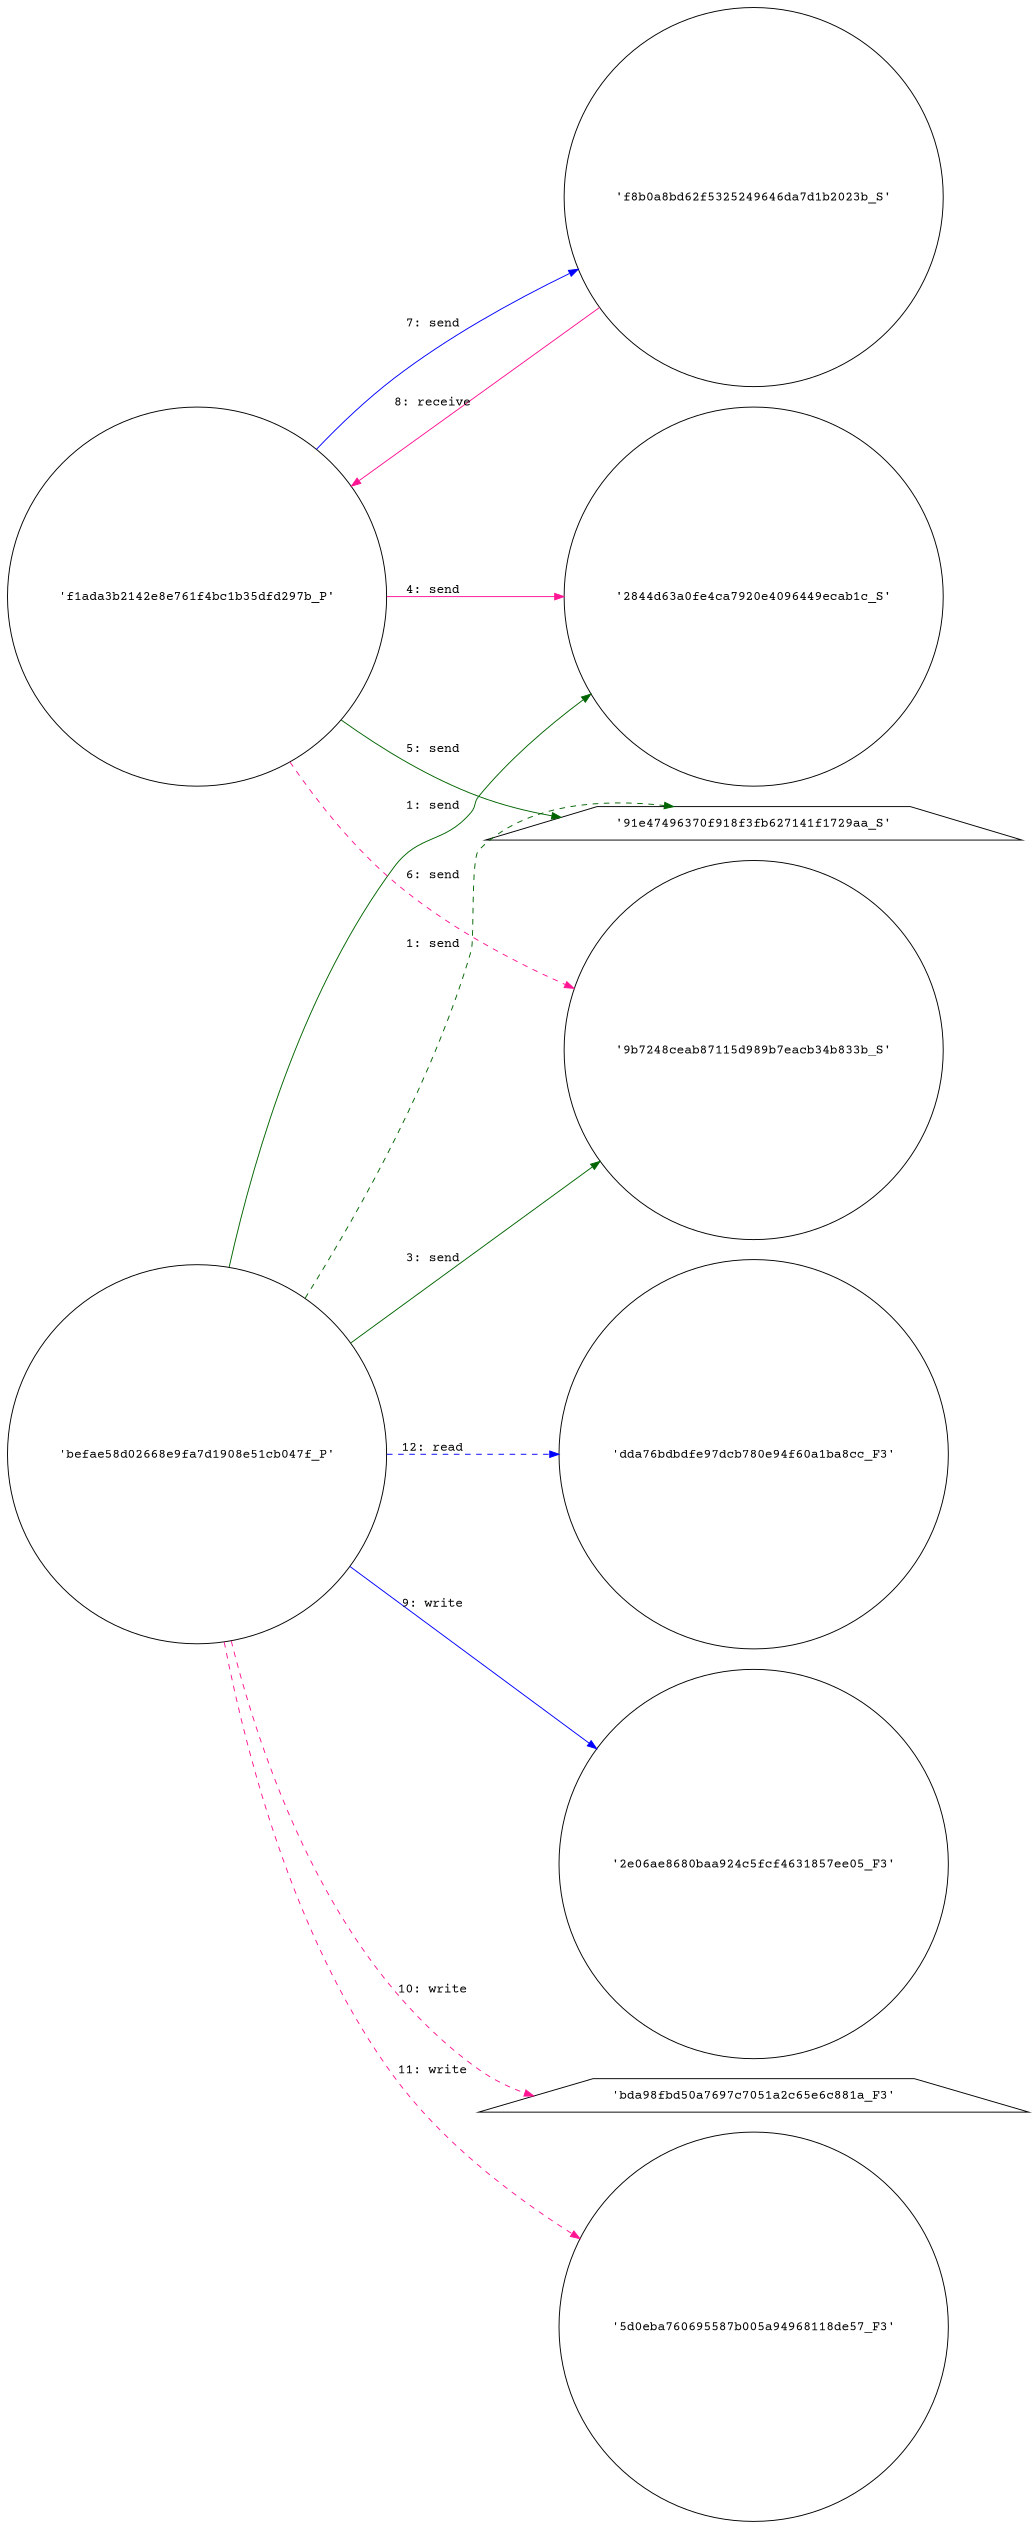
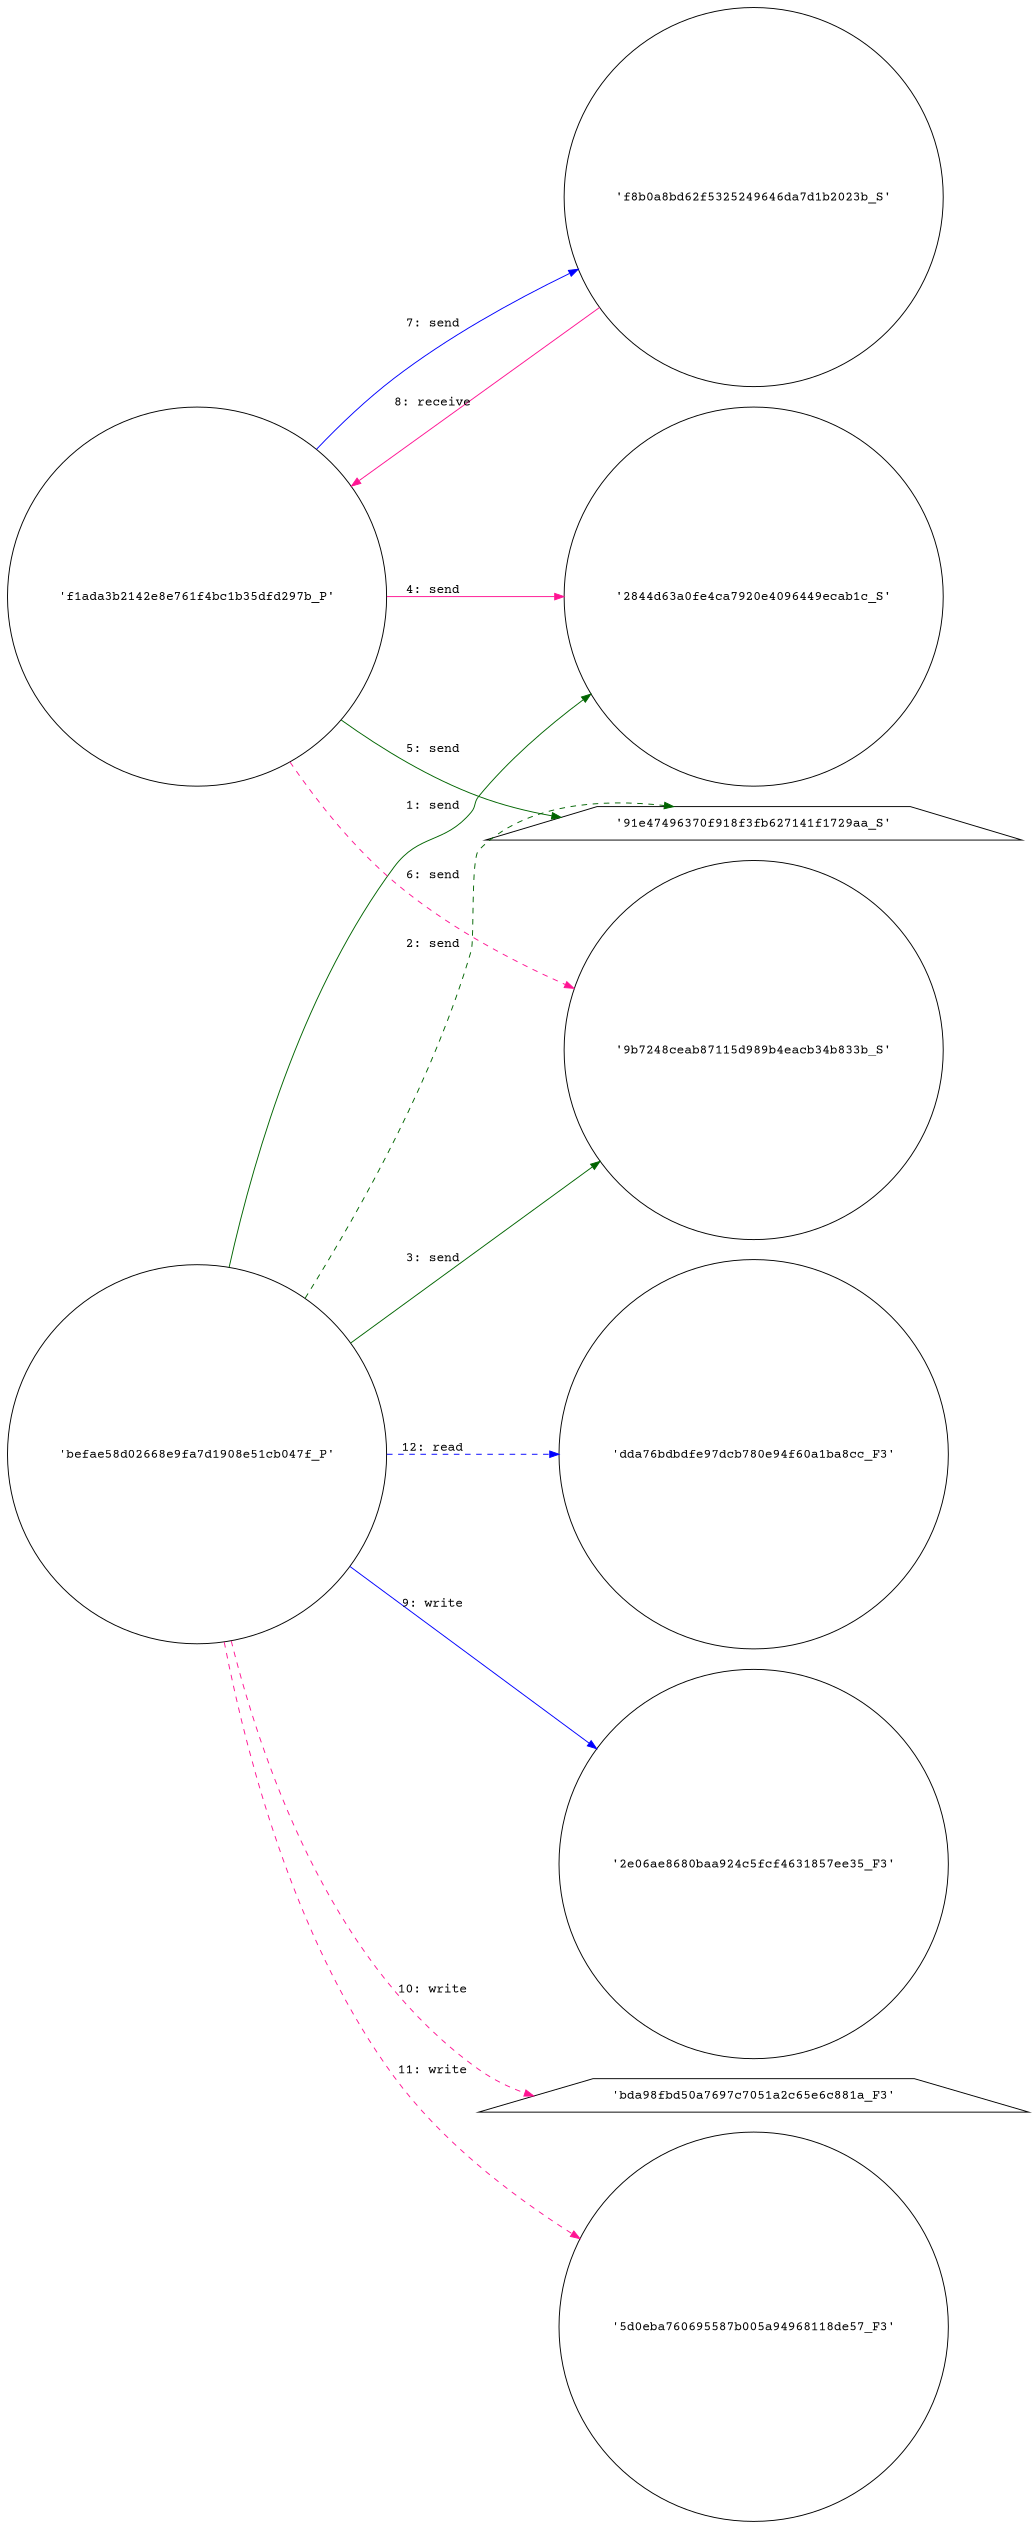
(433, 944) -> (433, 944)
(754, 1050) -> (754, 1050)
(754, 1864) -> (754, 1864)
